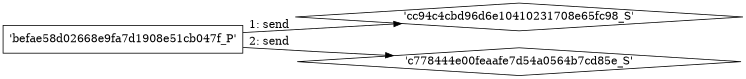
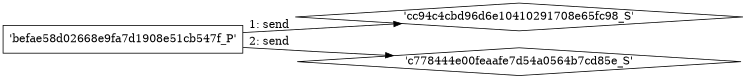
(519, 17) -> (519, 17)
(123, 39) -> (123, 39)
